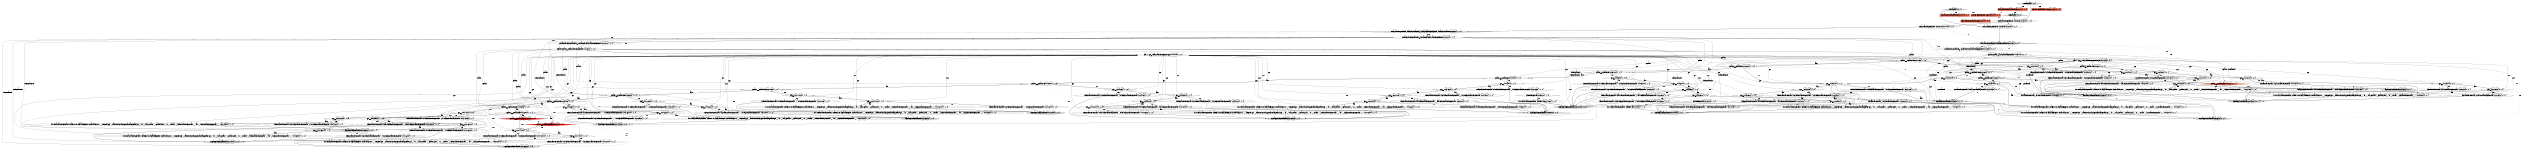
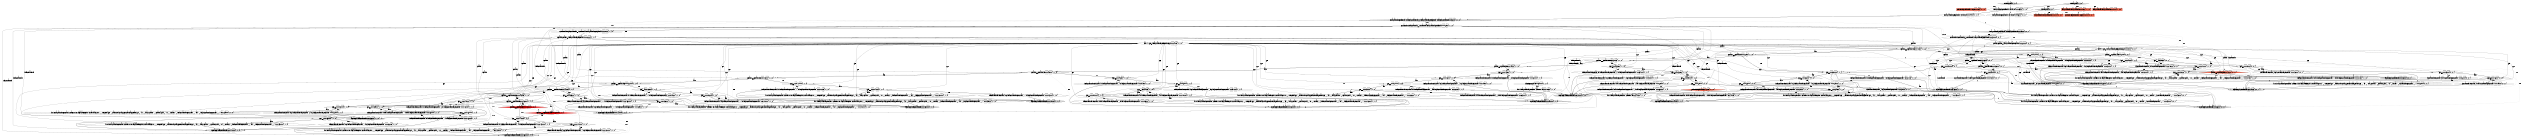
(2014, 12) -> (2076, 6)
(1704, 101) -> (1703, 90)
